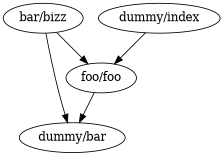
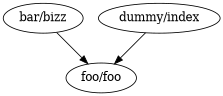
(72, 138) -> none
